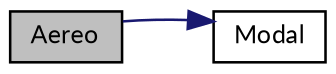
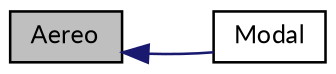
(155, 20) -> (181, 54)
